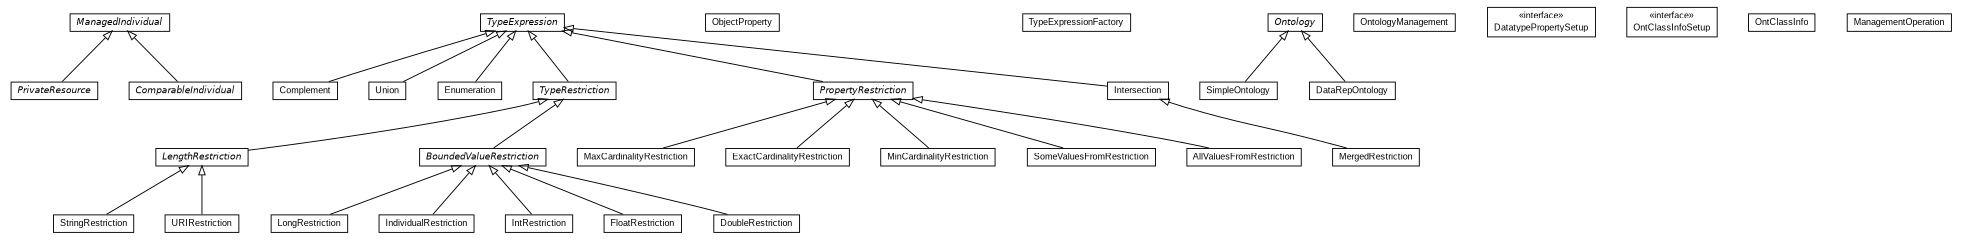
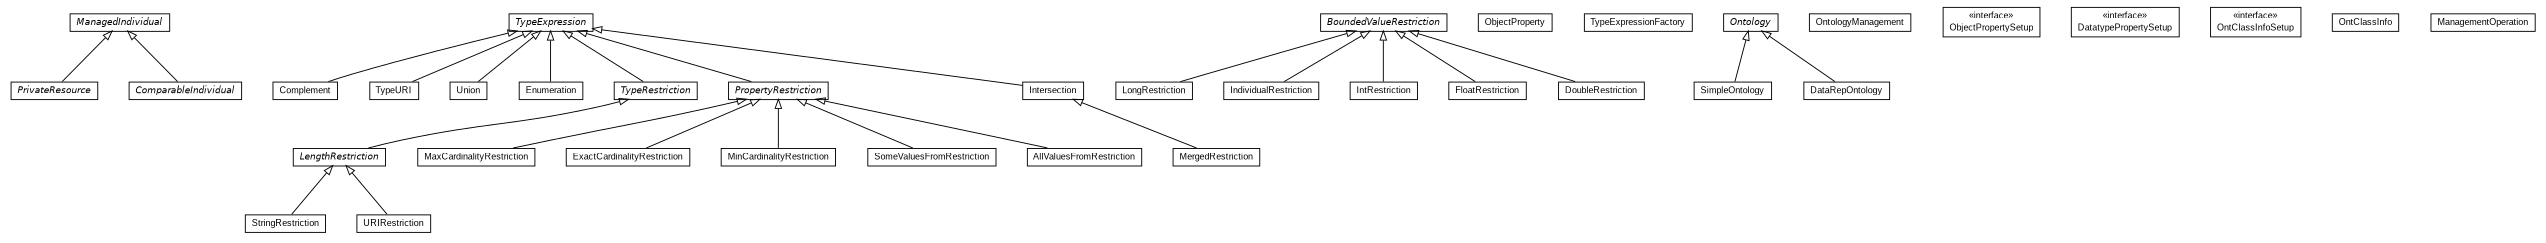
none -> (1991, 22)
none -> (394, 90)
(525, 126) -> none
